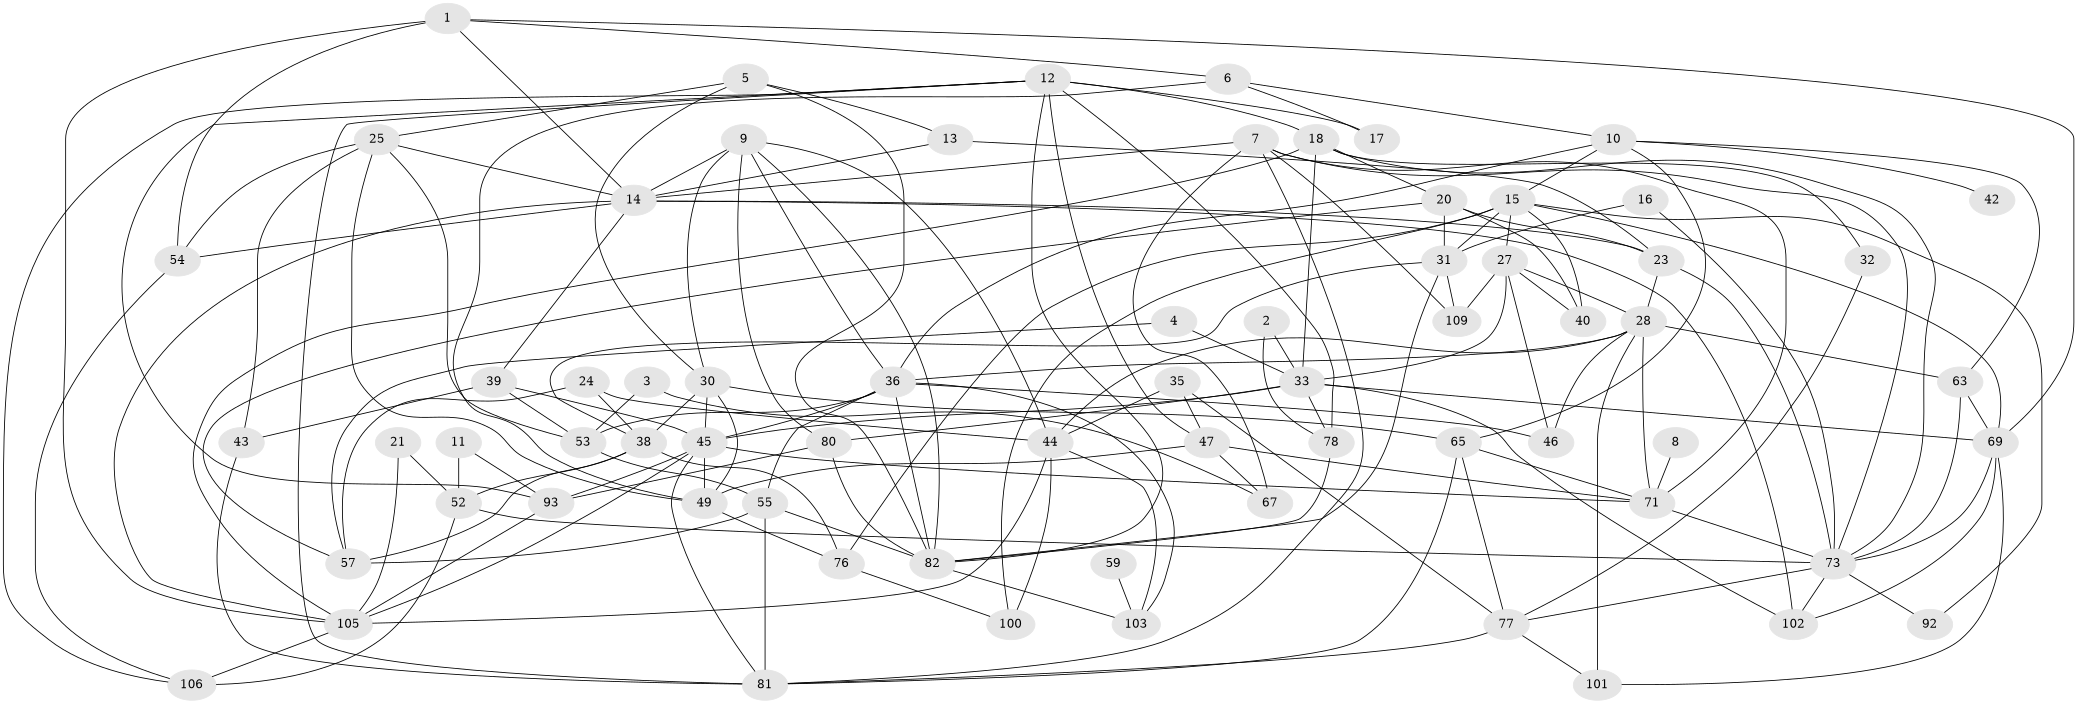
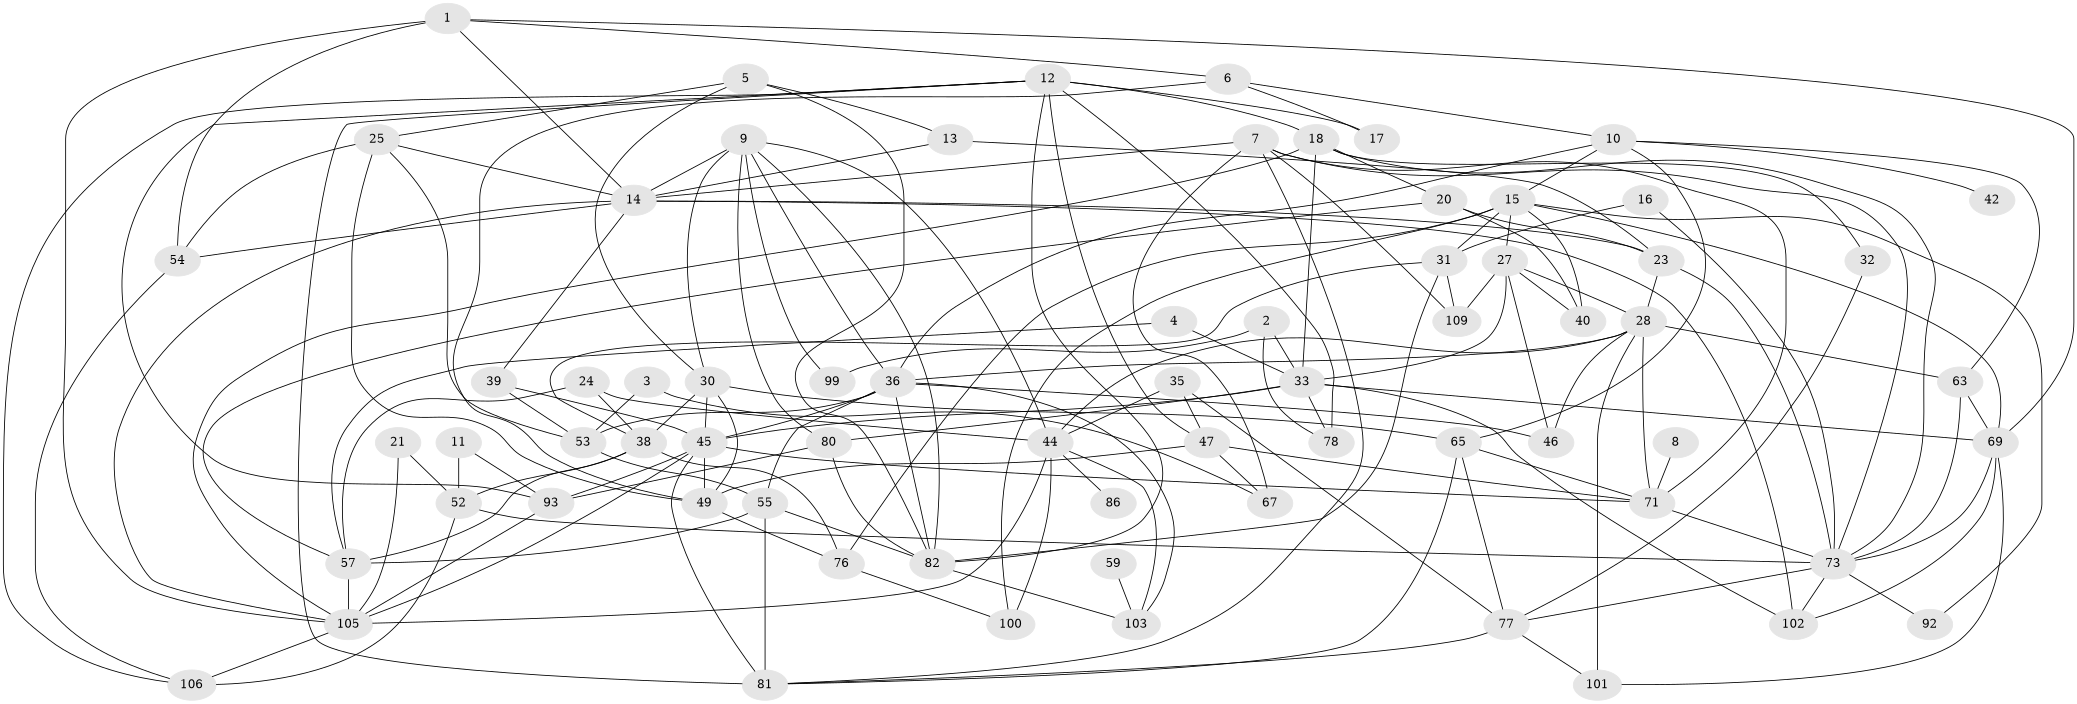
(1444, 237) -> none
none -> (832, 382)
(242, 443) -> none
none -> (1114, 503)
(1162, 540) -> none
none -> (348, 594)
